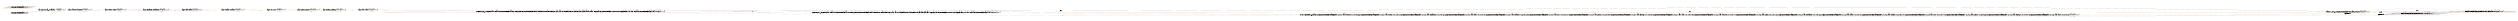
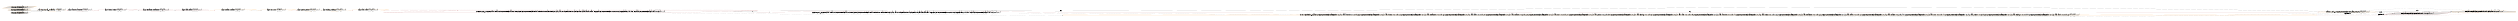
none -> (20, 10)
